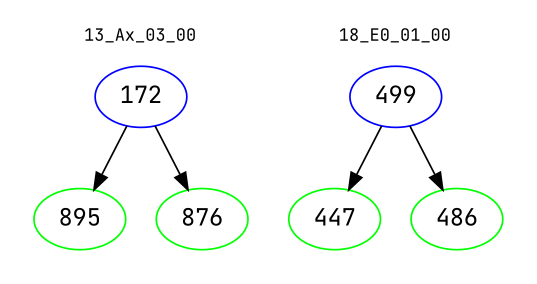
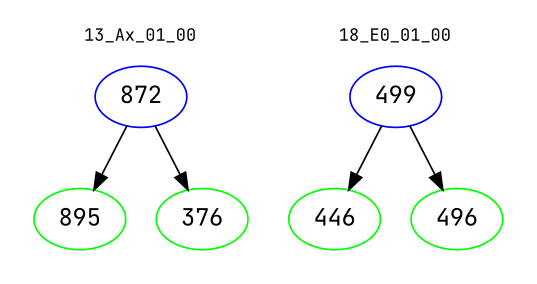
(141, 37) -> (141, 37)
(141, 97) -> (141, 97)
(202, 219) -> (202, 219)
(335, 219) -> (335, 219)
(457, 219) -> (457, 219)
